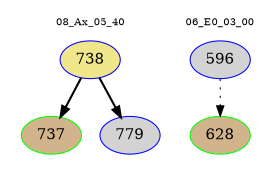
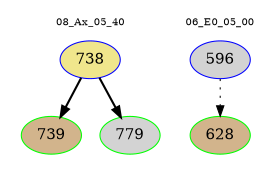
(220, 23) -> (220, 23)
(51, 135) -> (51, 135)
(130, 135) -> (130, 135)
